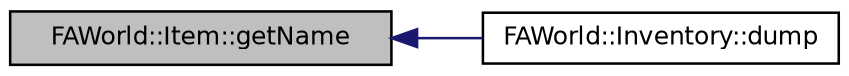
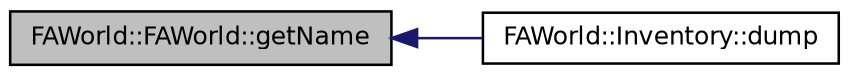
(201, 38) -> (201, 38)
